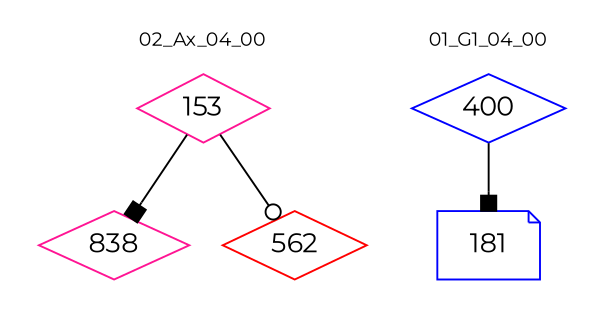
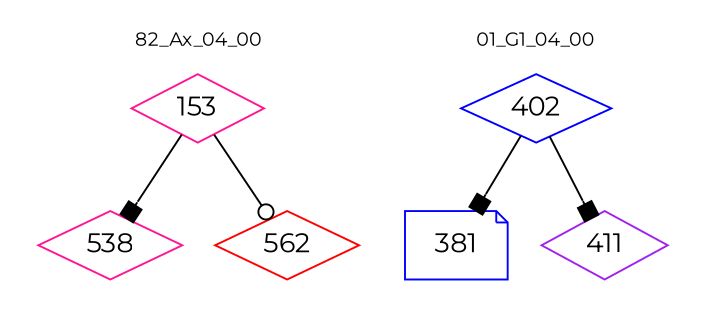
(202, 41) -> (199, 41)
(489, 108) -> (536, 108)
(114, 245) -> (110, 245)
(489, 245) -> (456, 245)
none -> (605, 245)
